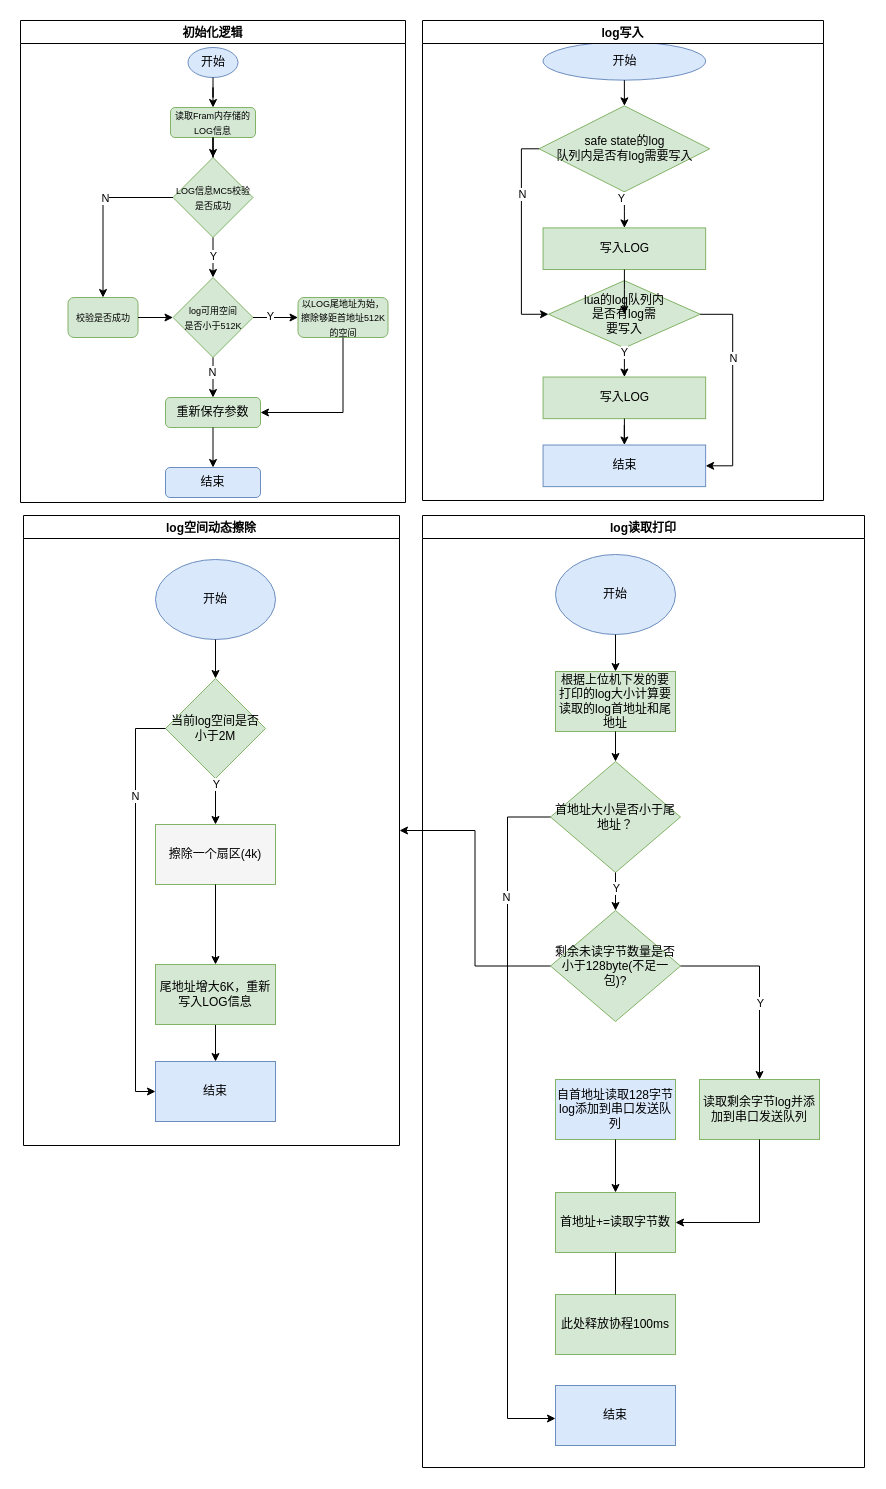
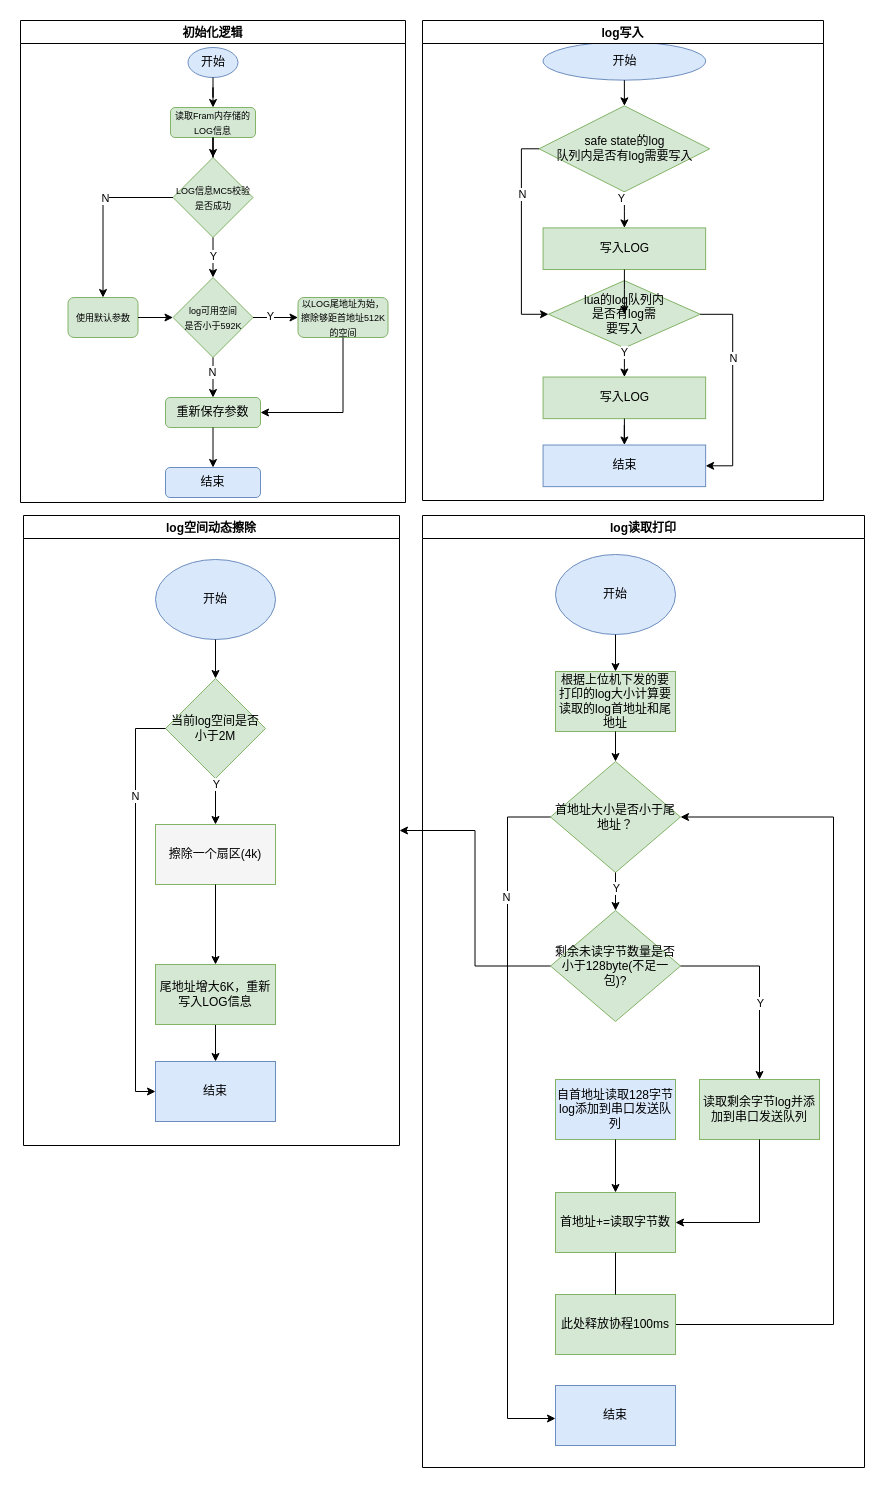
(104, 318) -> (104, 318)
(214, 318) -> (214, 318)
none -> (834, 1077)
